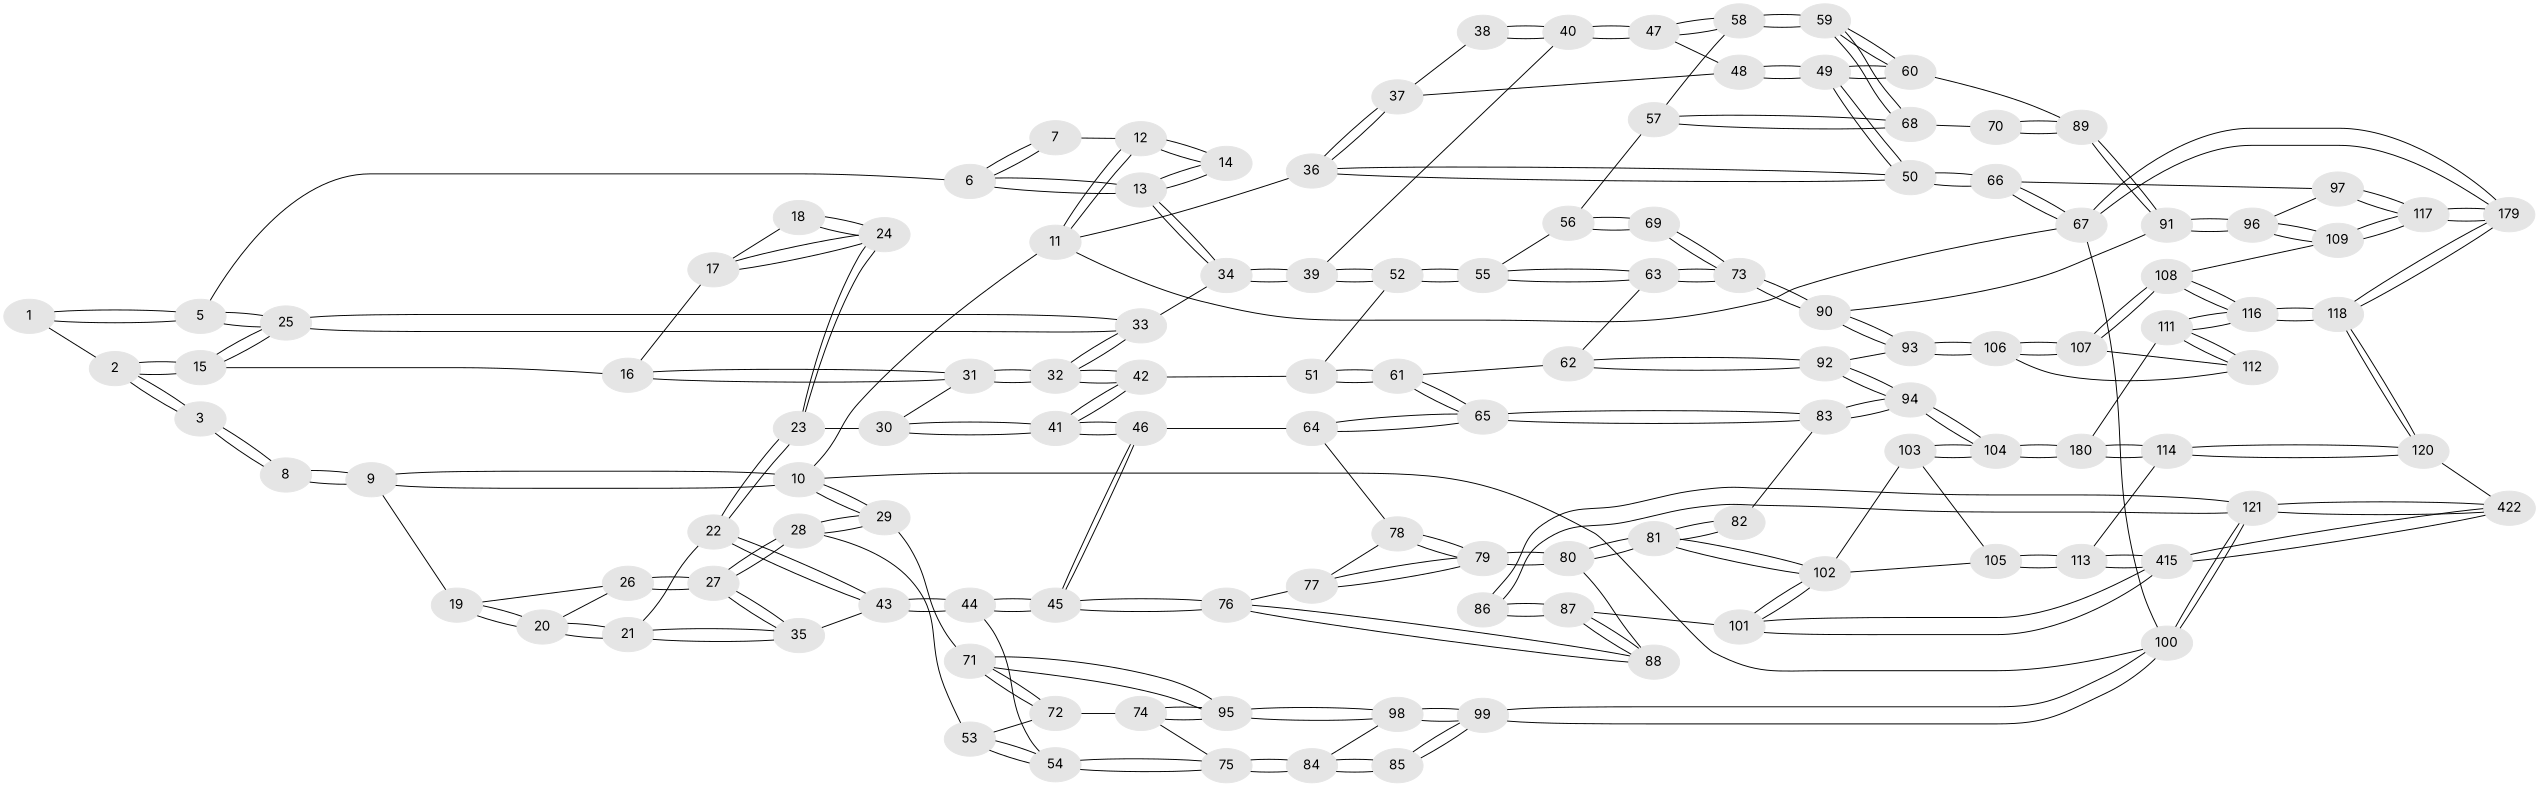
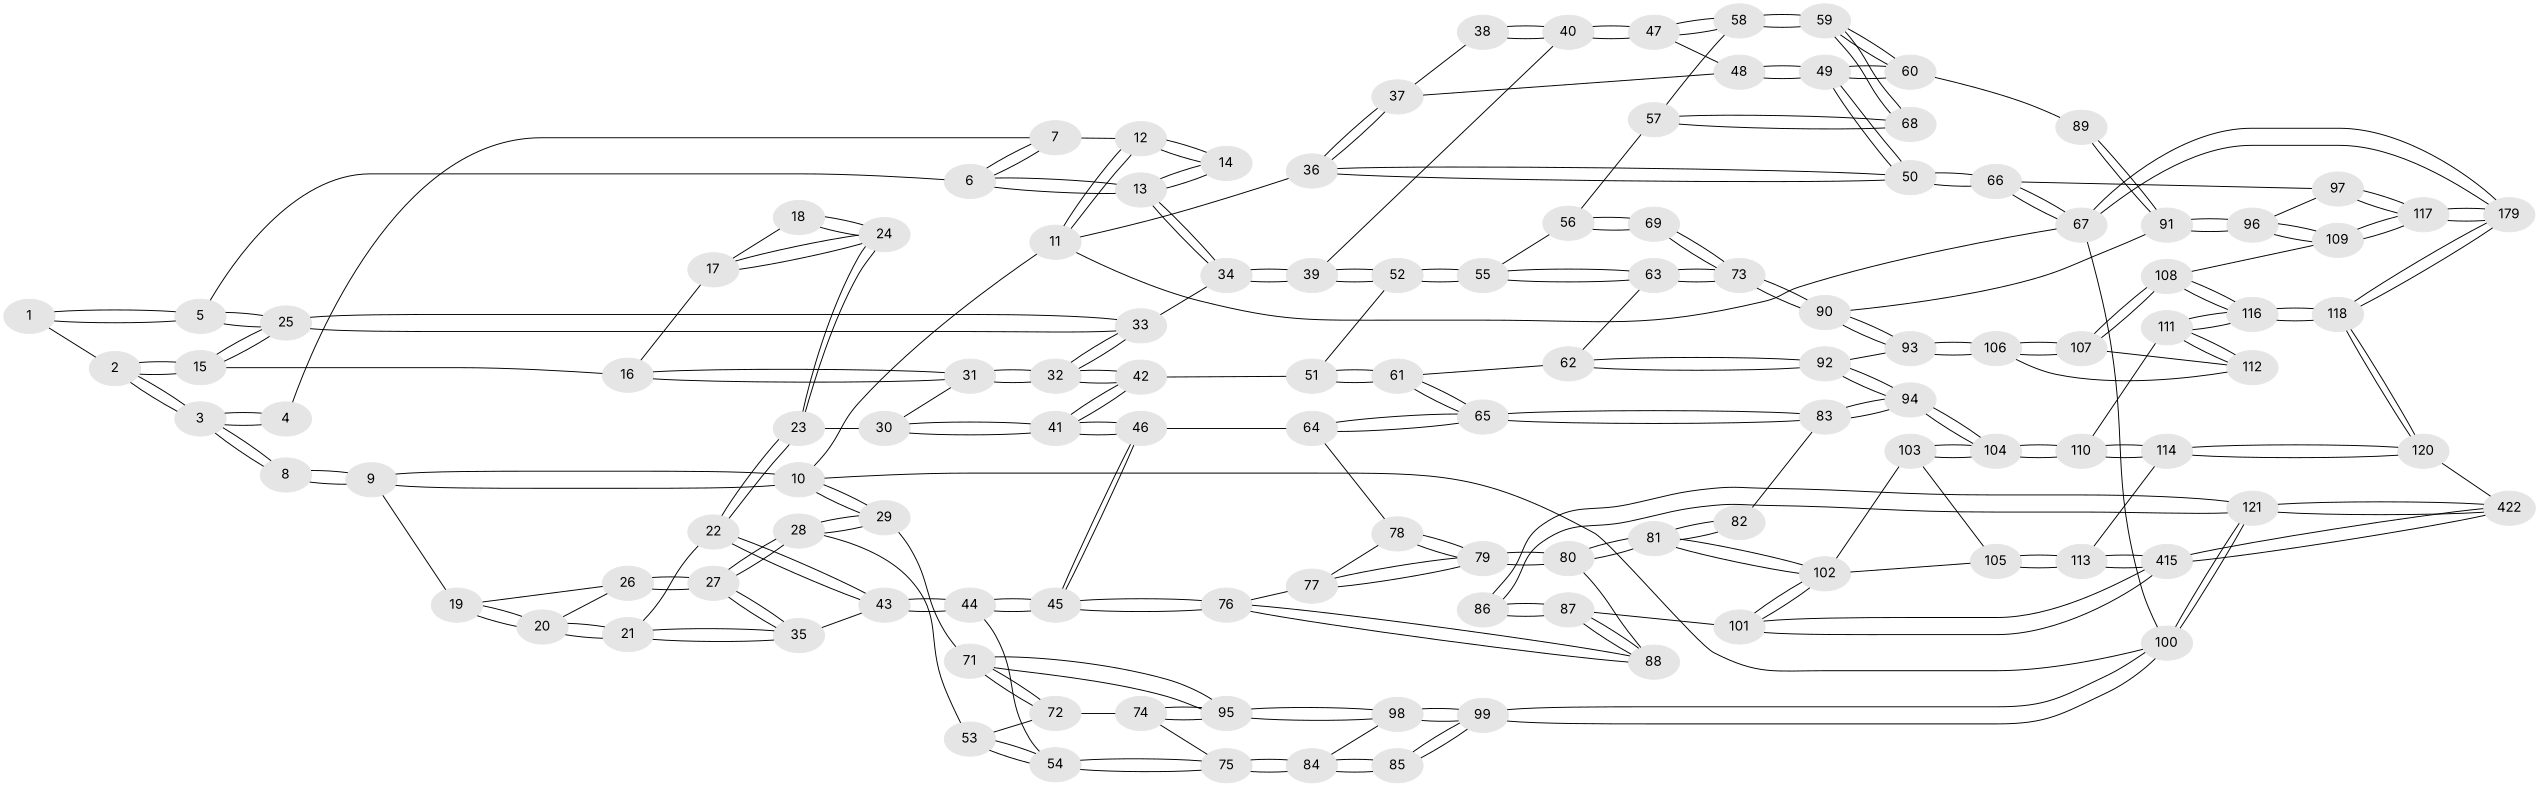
(1996, 127) -> none
none -> (286, 419)
(2081, 451) -> (2081, 451)
